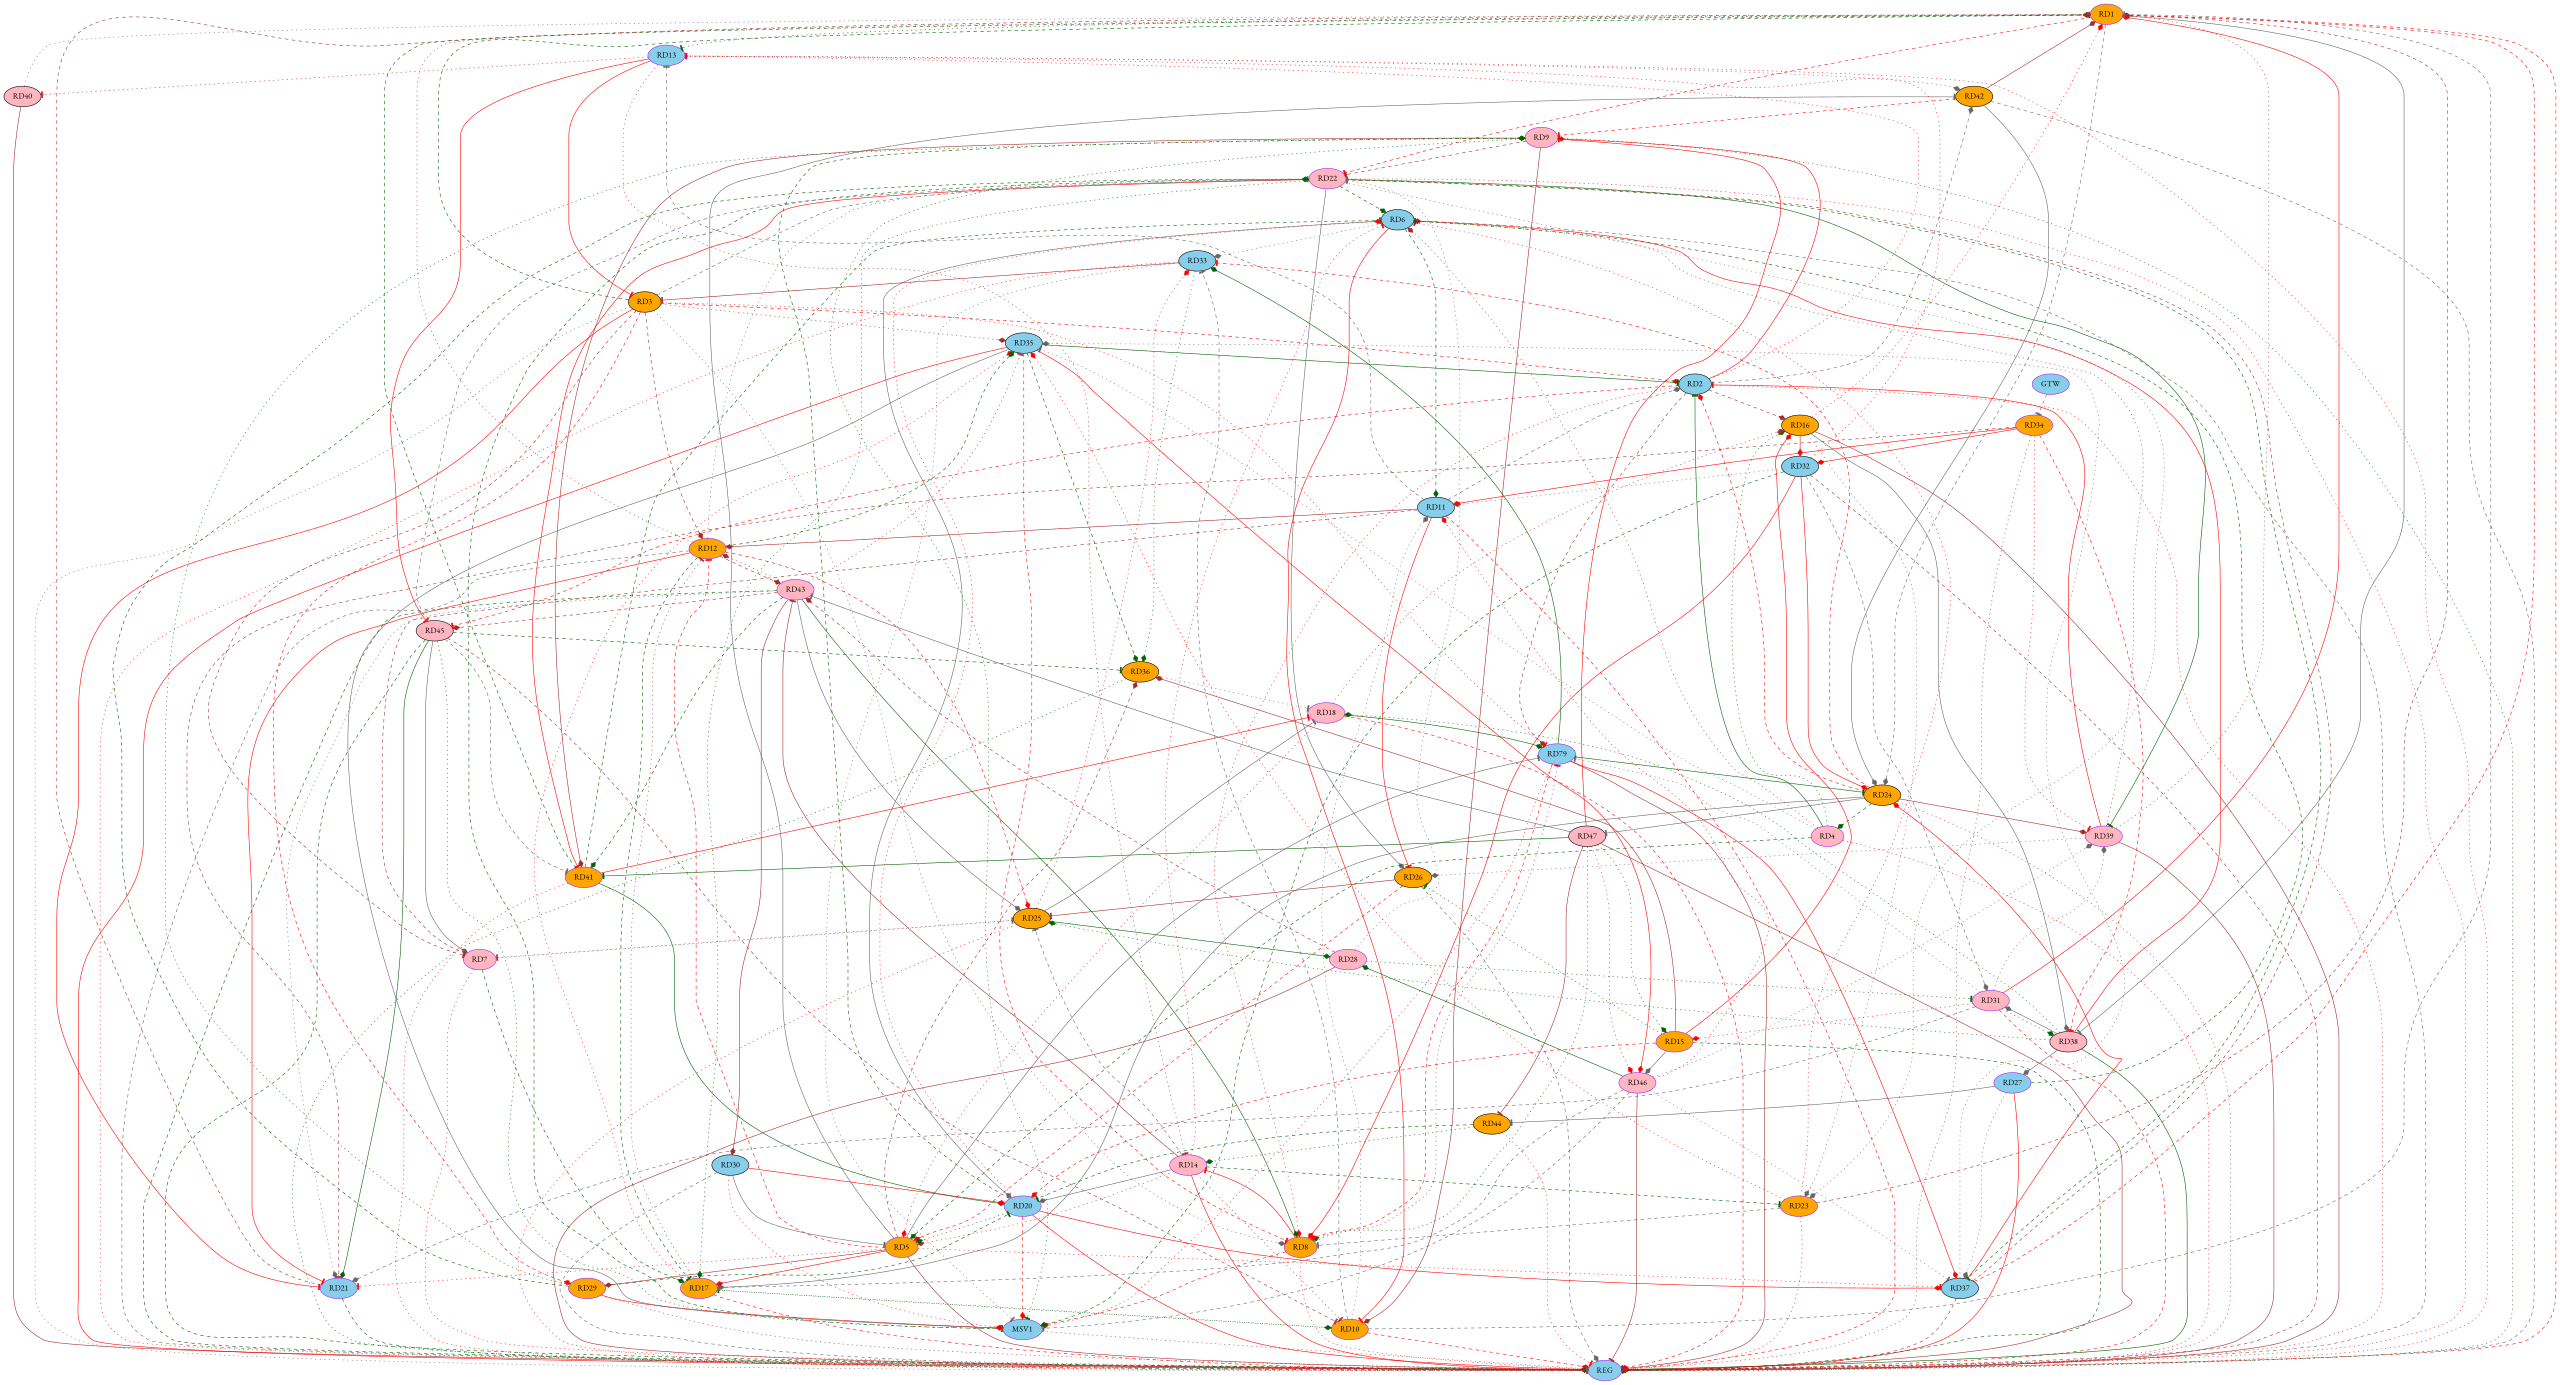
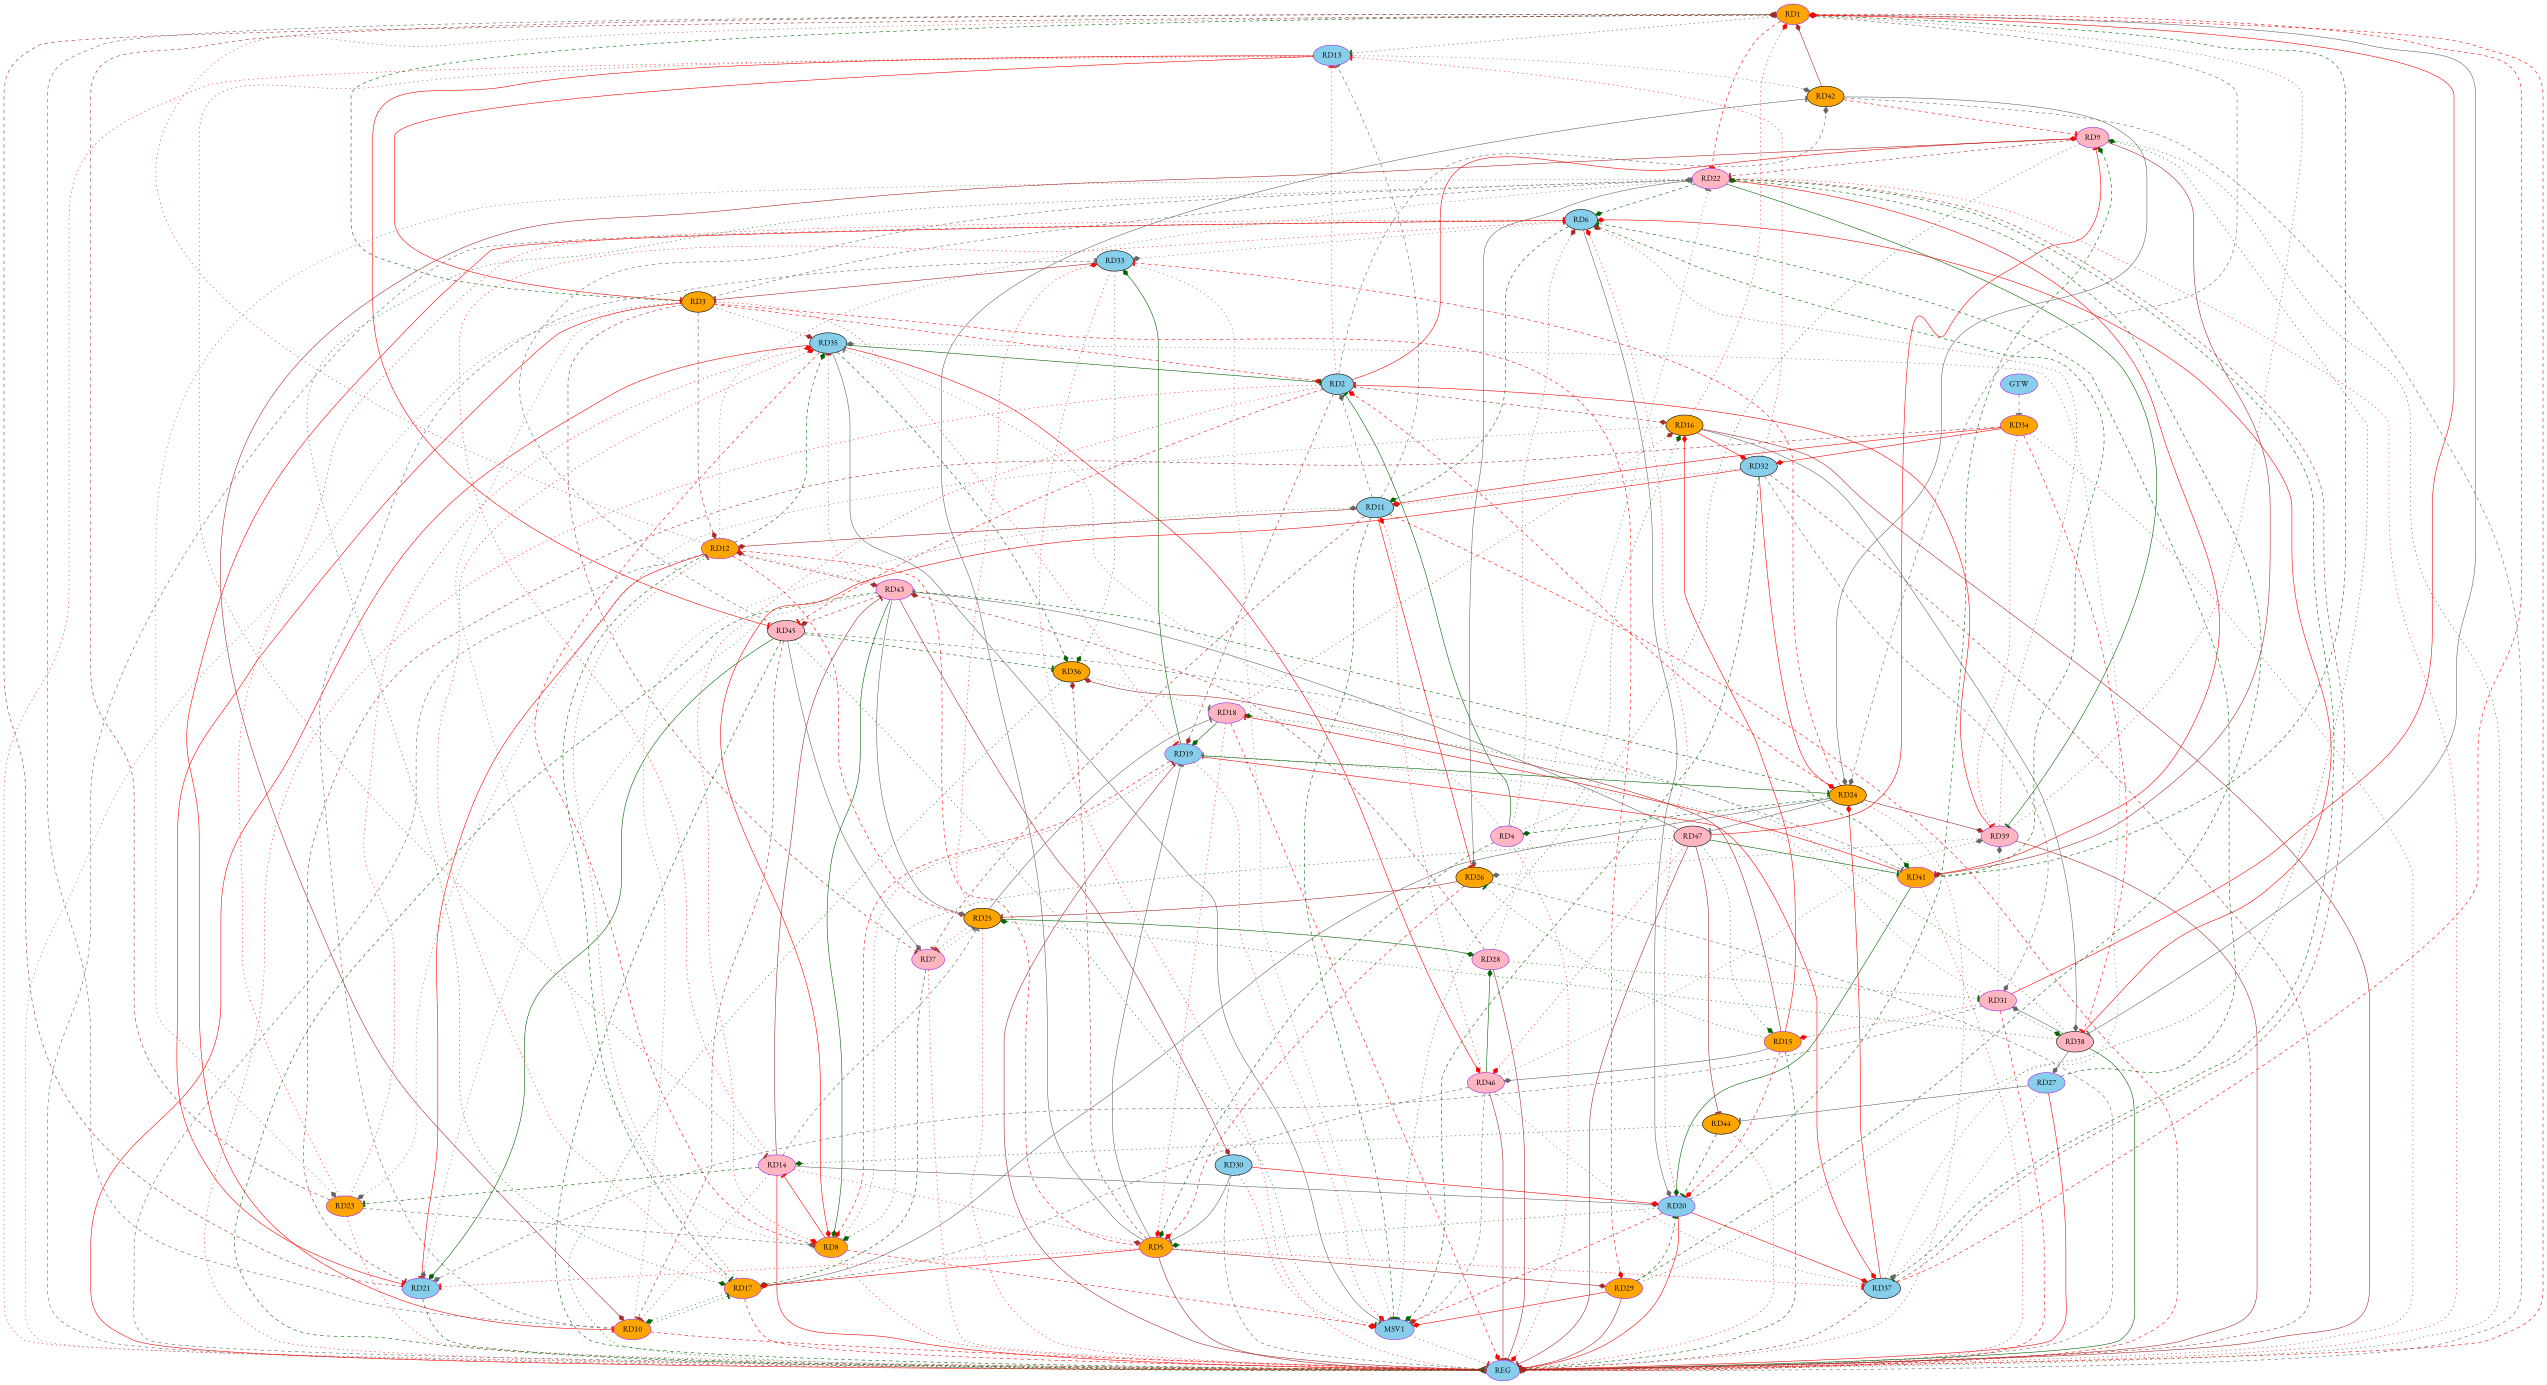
(23, 96) -> none
(470, 559) -> (1309, 917)
(1557, 754) -> (1183, 754)
(1041, 1356) -> (1584, 1349)
